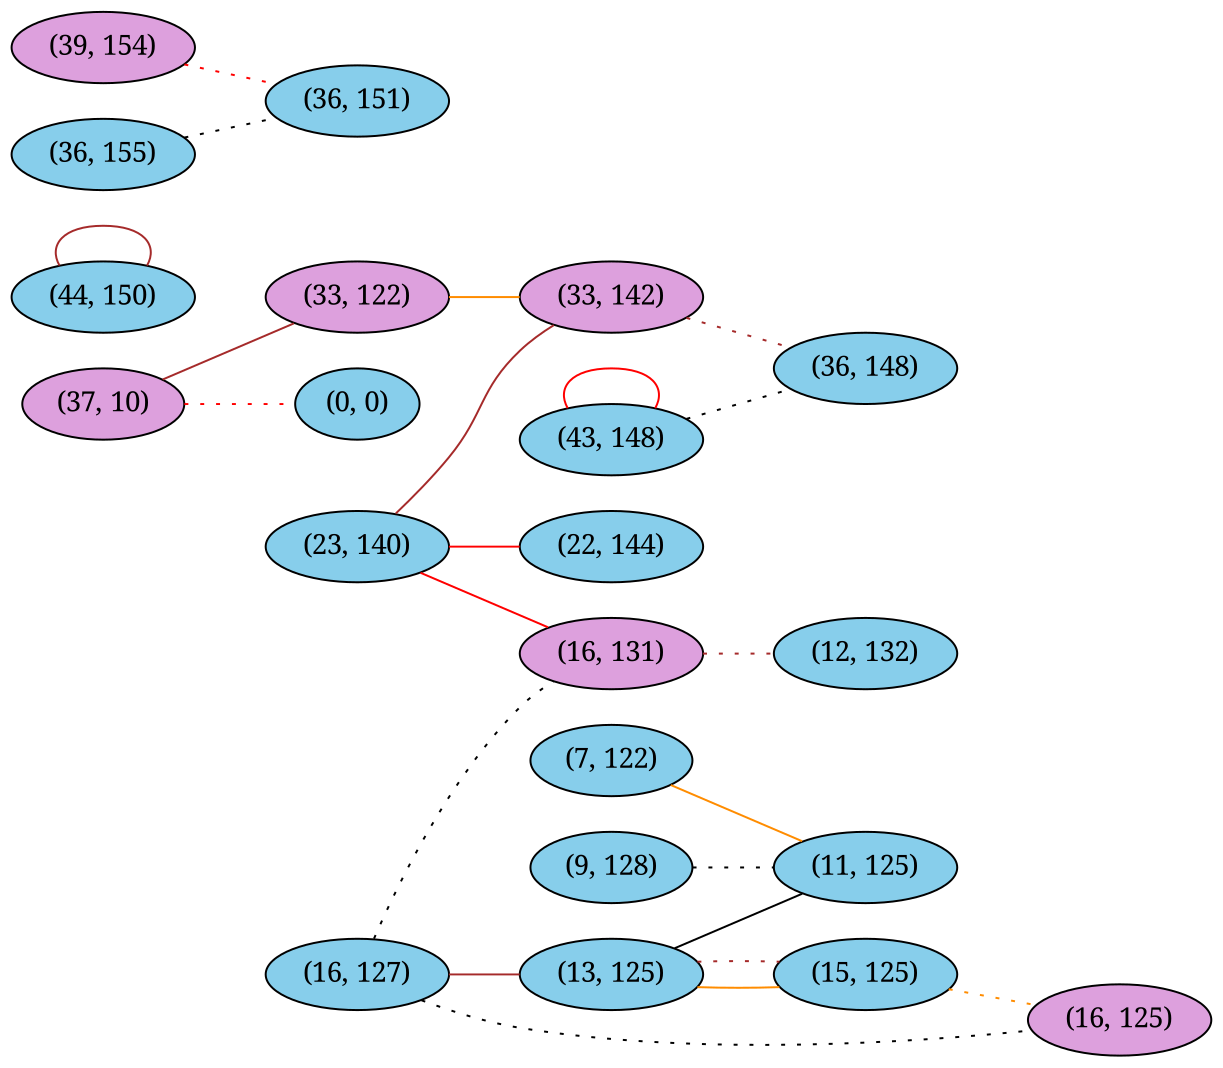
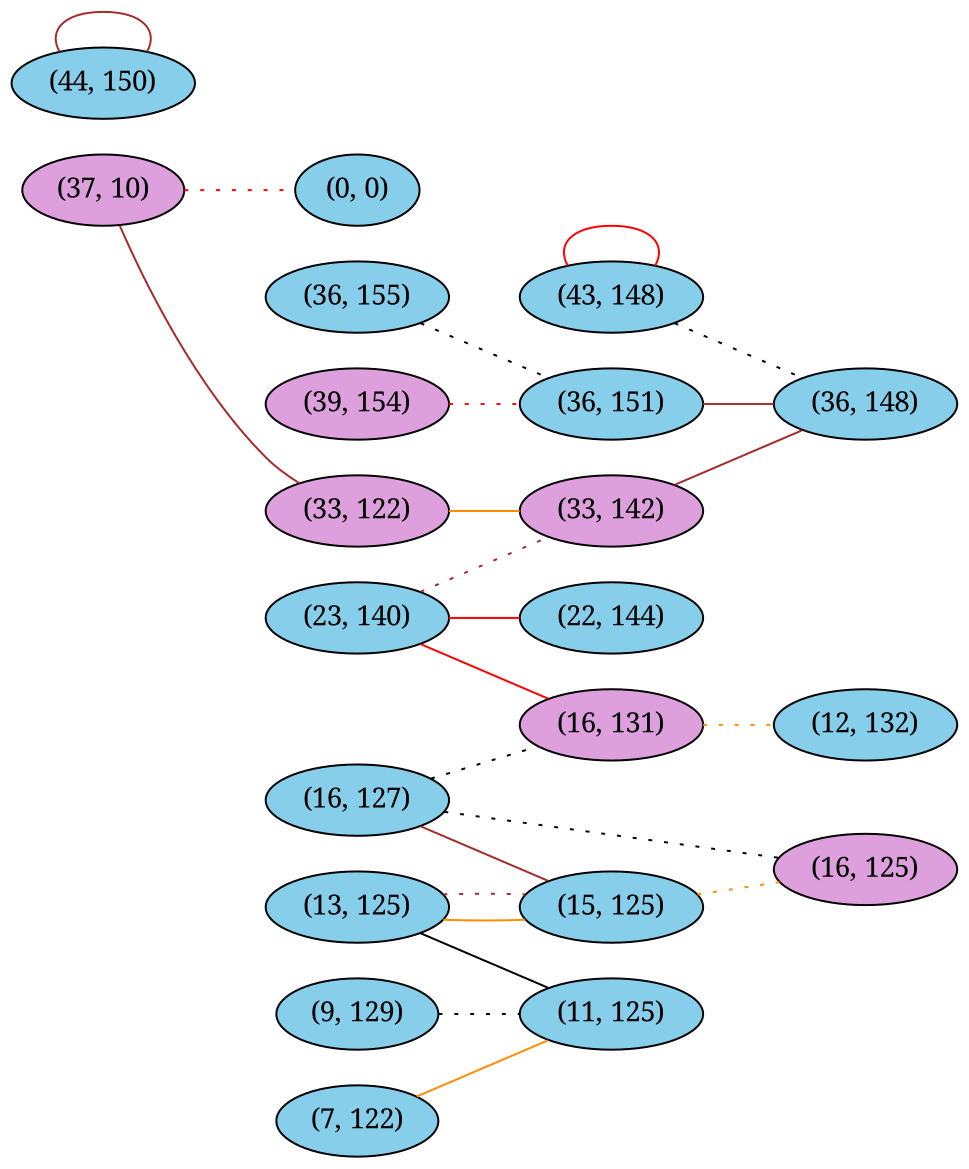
(739, 333) -> (738, 458)
none -> (738, 404)
(475, 418) -> (484, 565)
(738, 654) -> (738, 725)
(611, 867) -> (357, 1014)
(484, 974) -> (484, 854)
